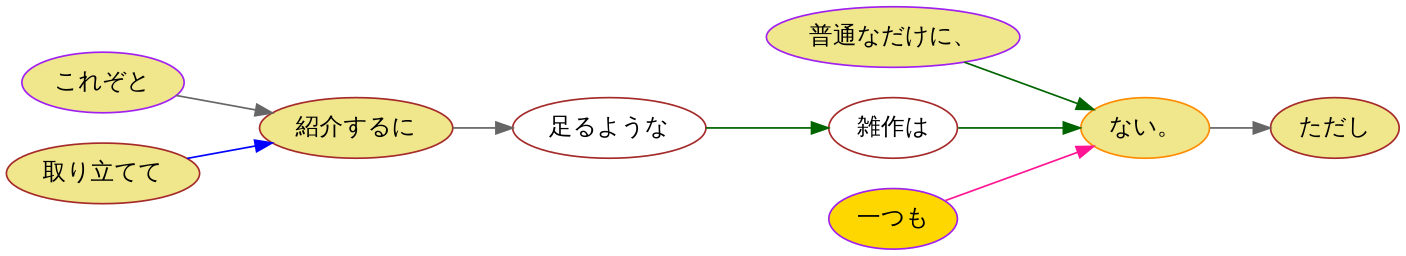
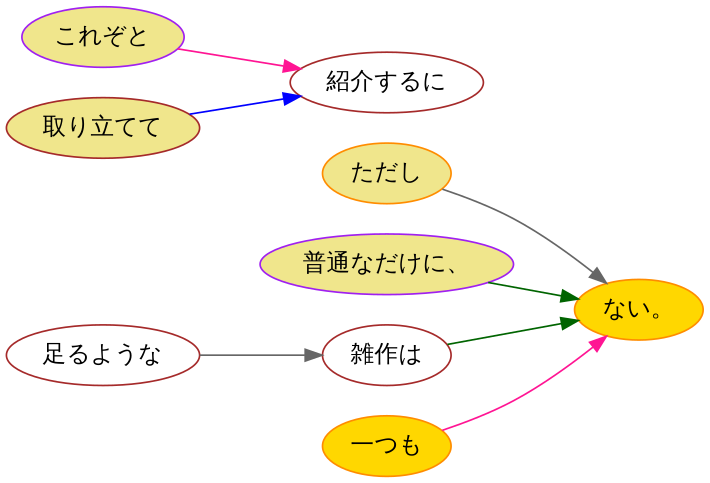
(216, 103) -> (231, 57)
(356, 128) -> (387, 82)
(474, 128) -> none
(759, 128) -> (252, 355)
(1145, 128) -> (639, 310)
(1231, 128) -> (522, 223)
(1335, 128) -> (387, 173)
(893, 219) -> (387, 446)
